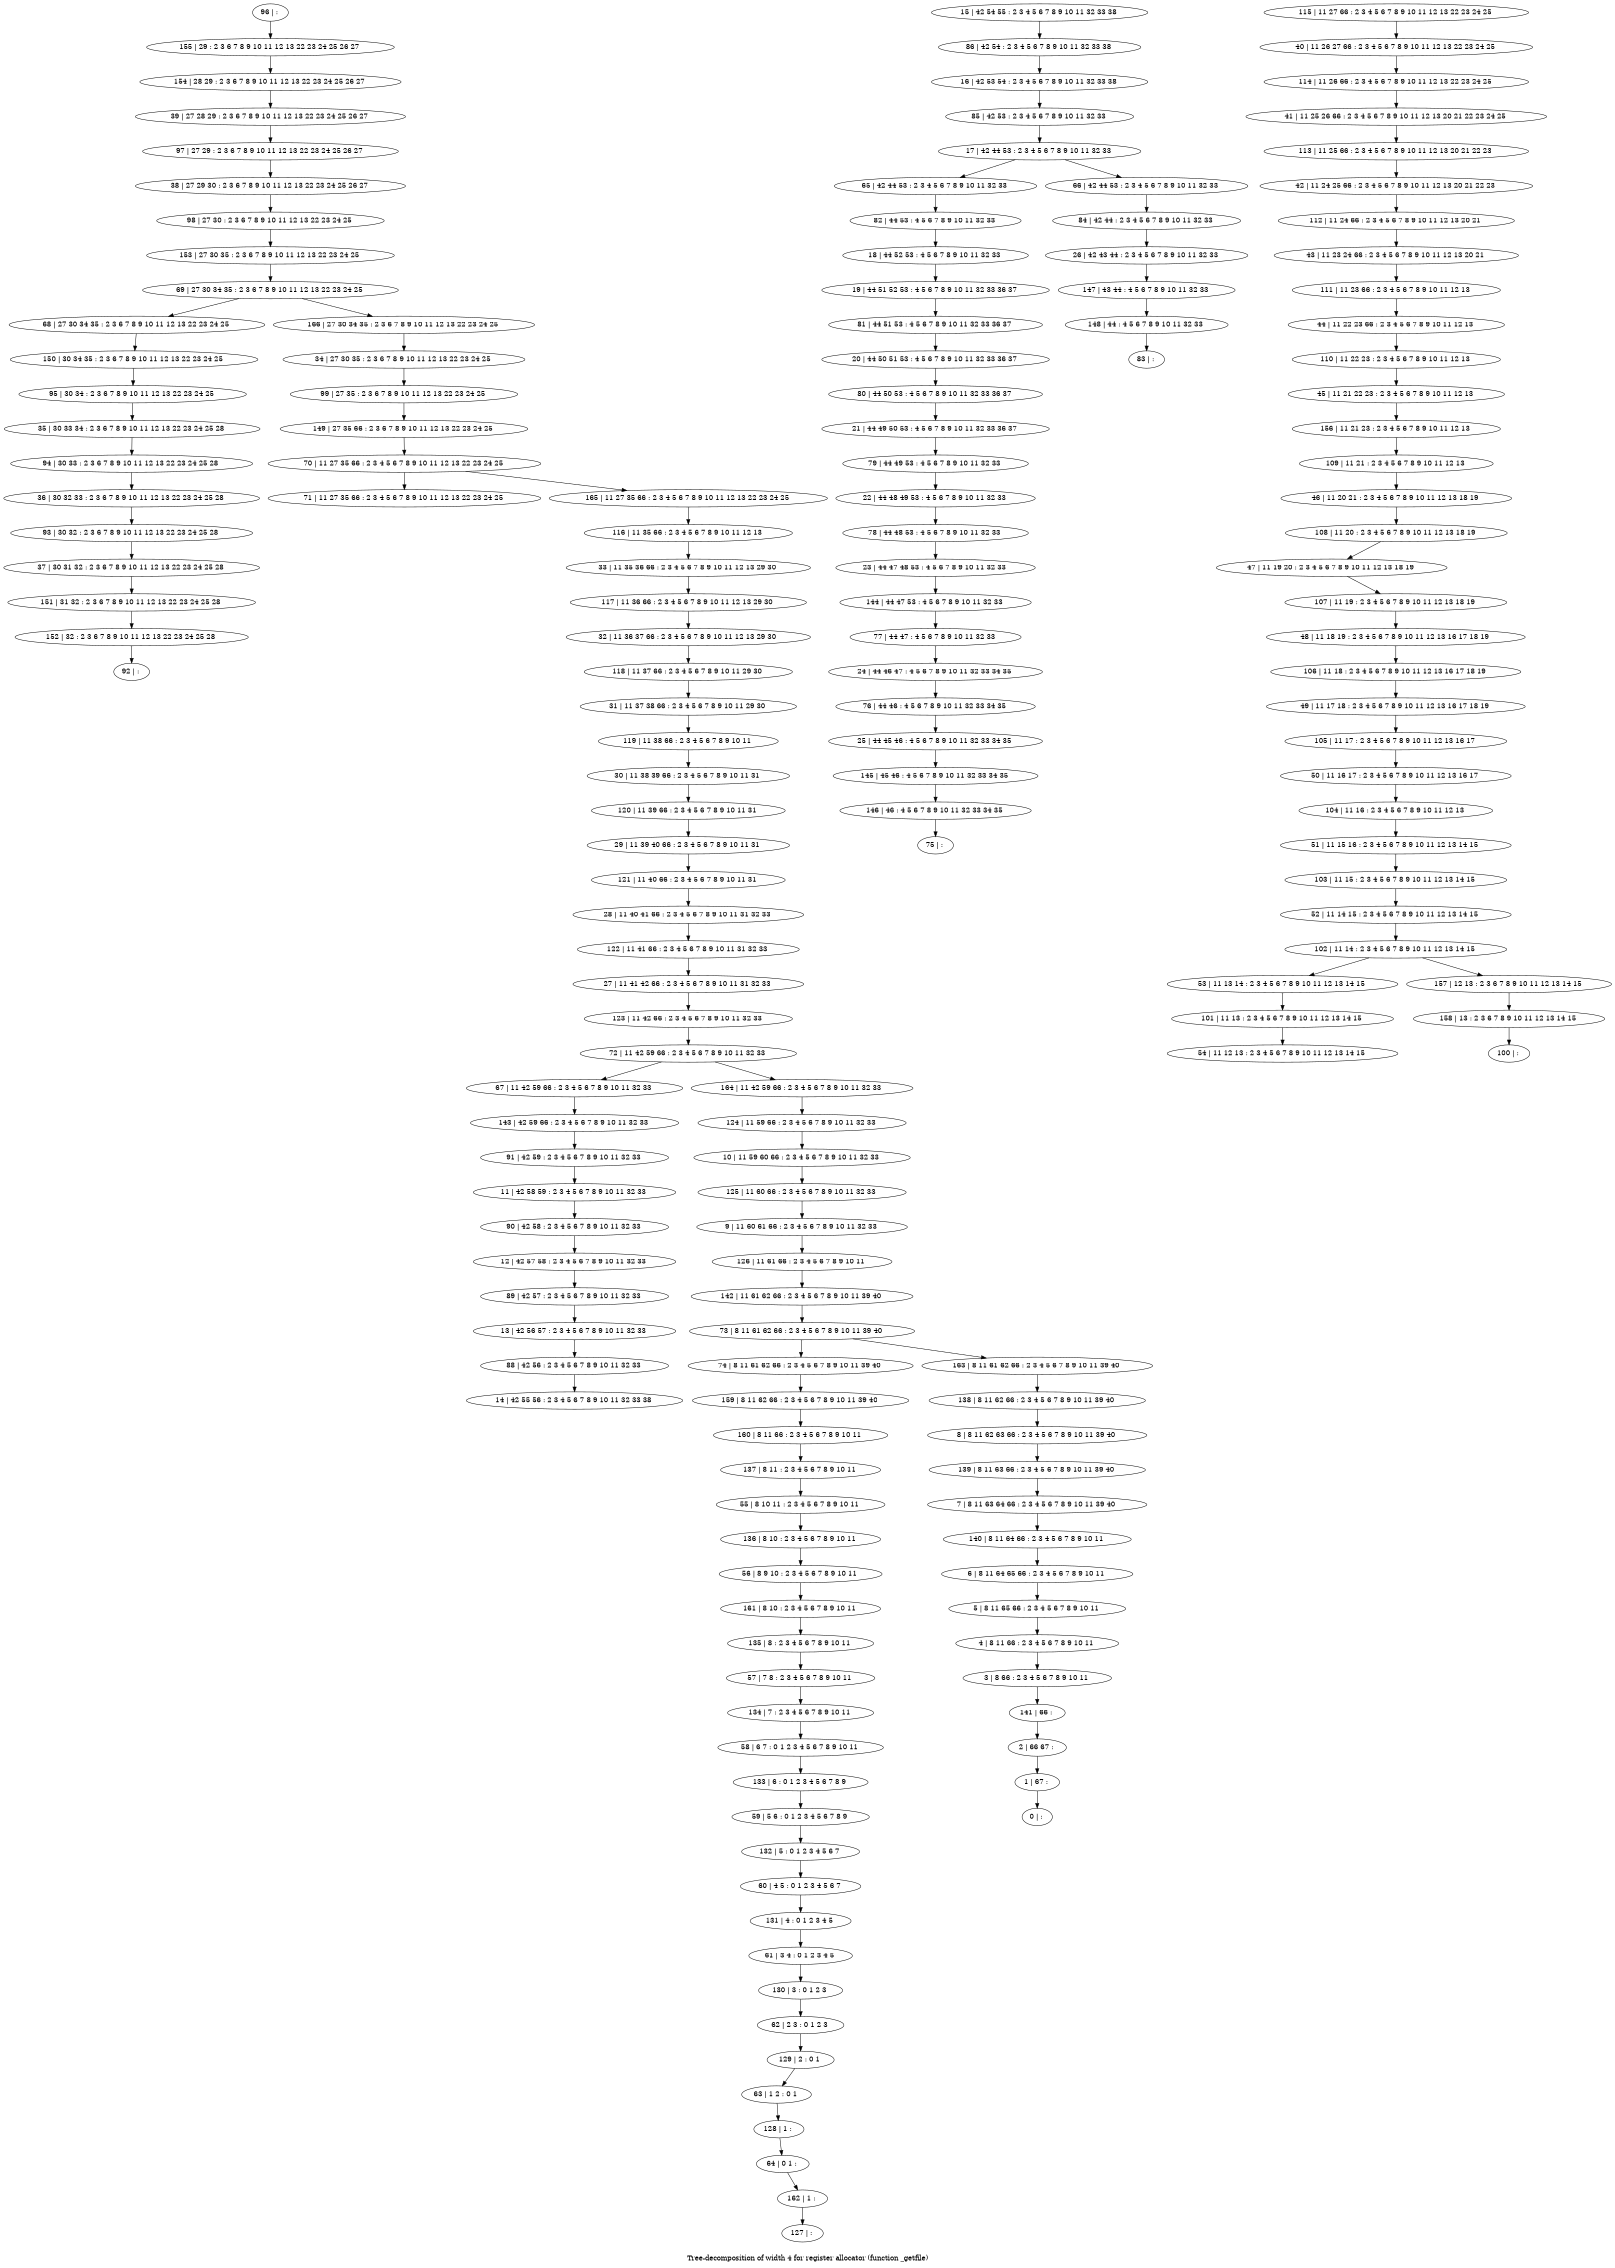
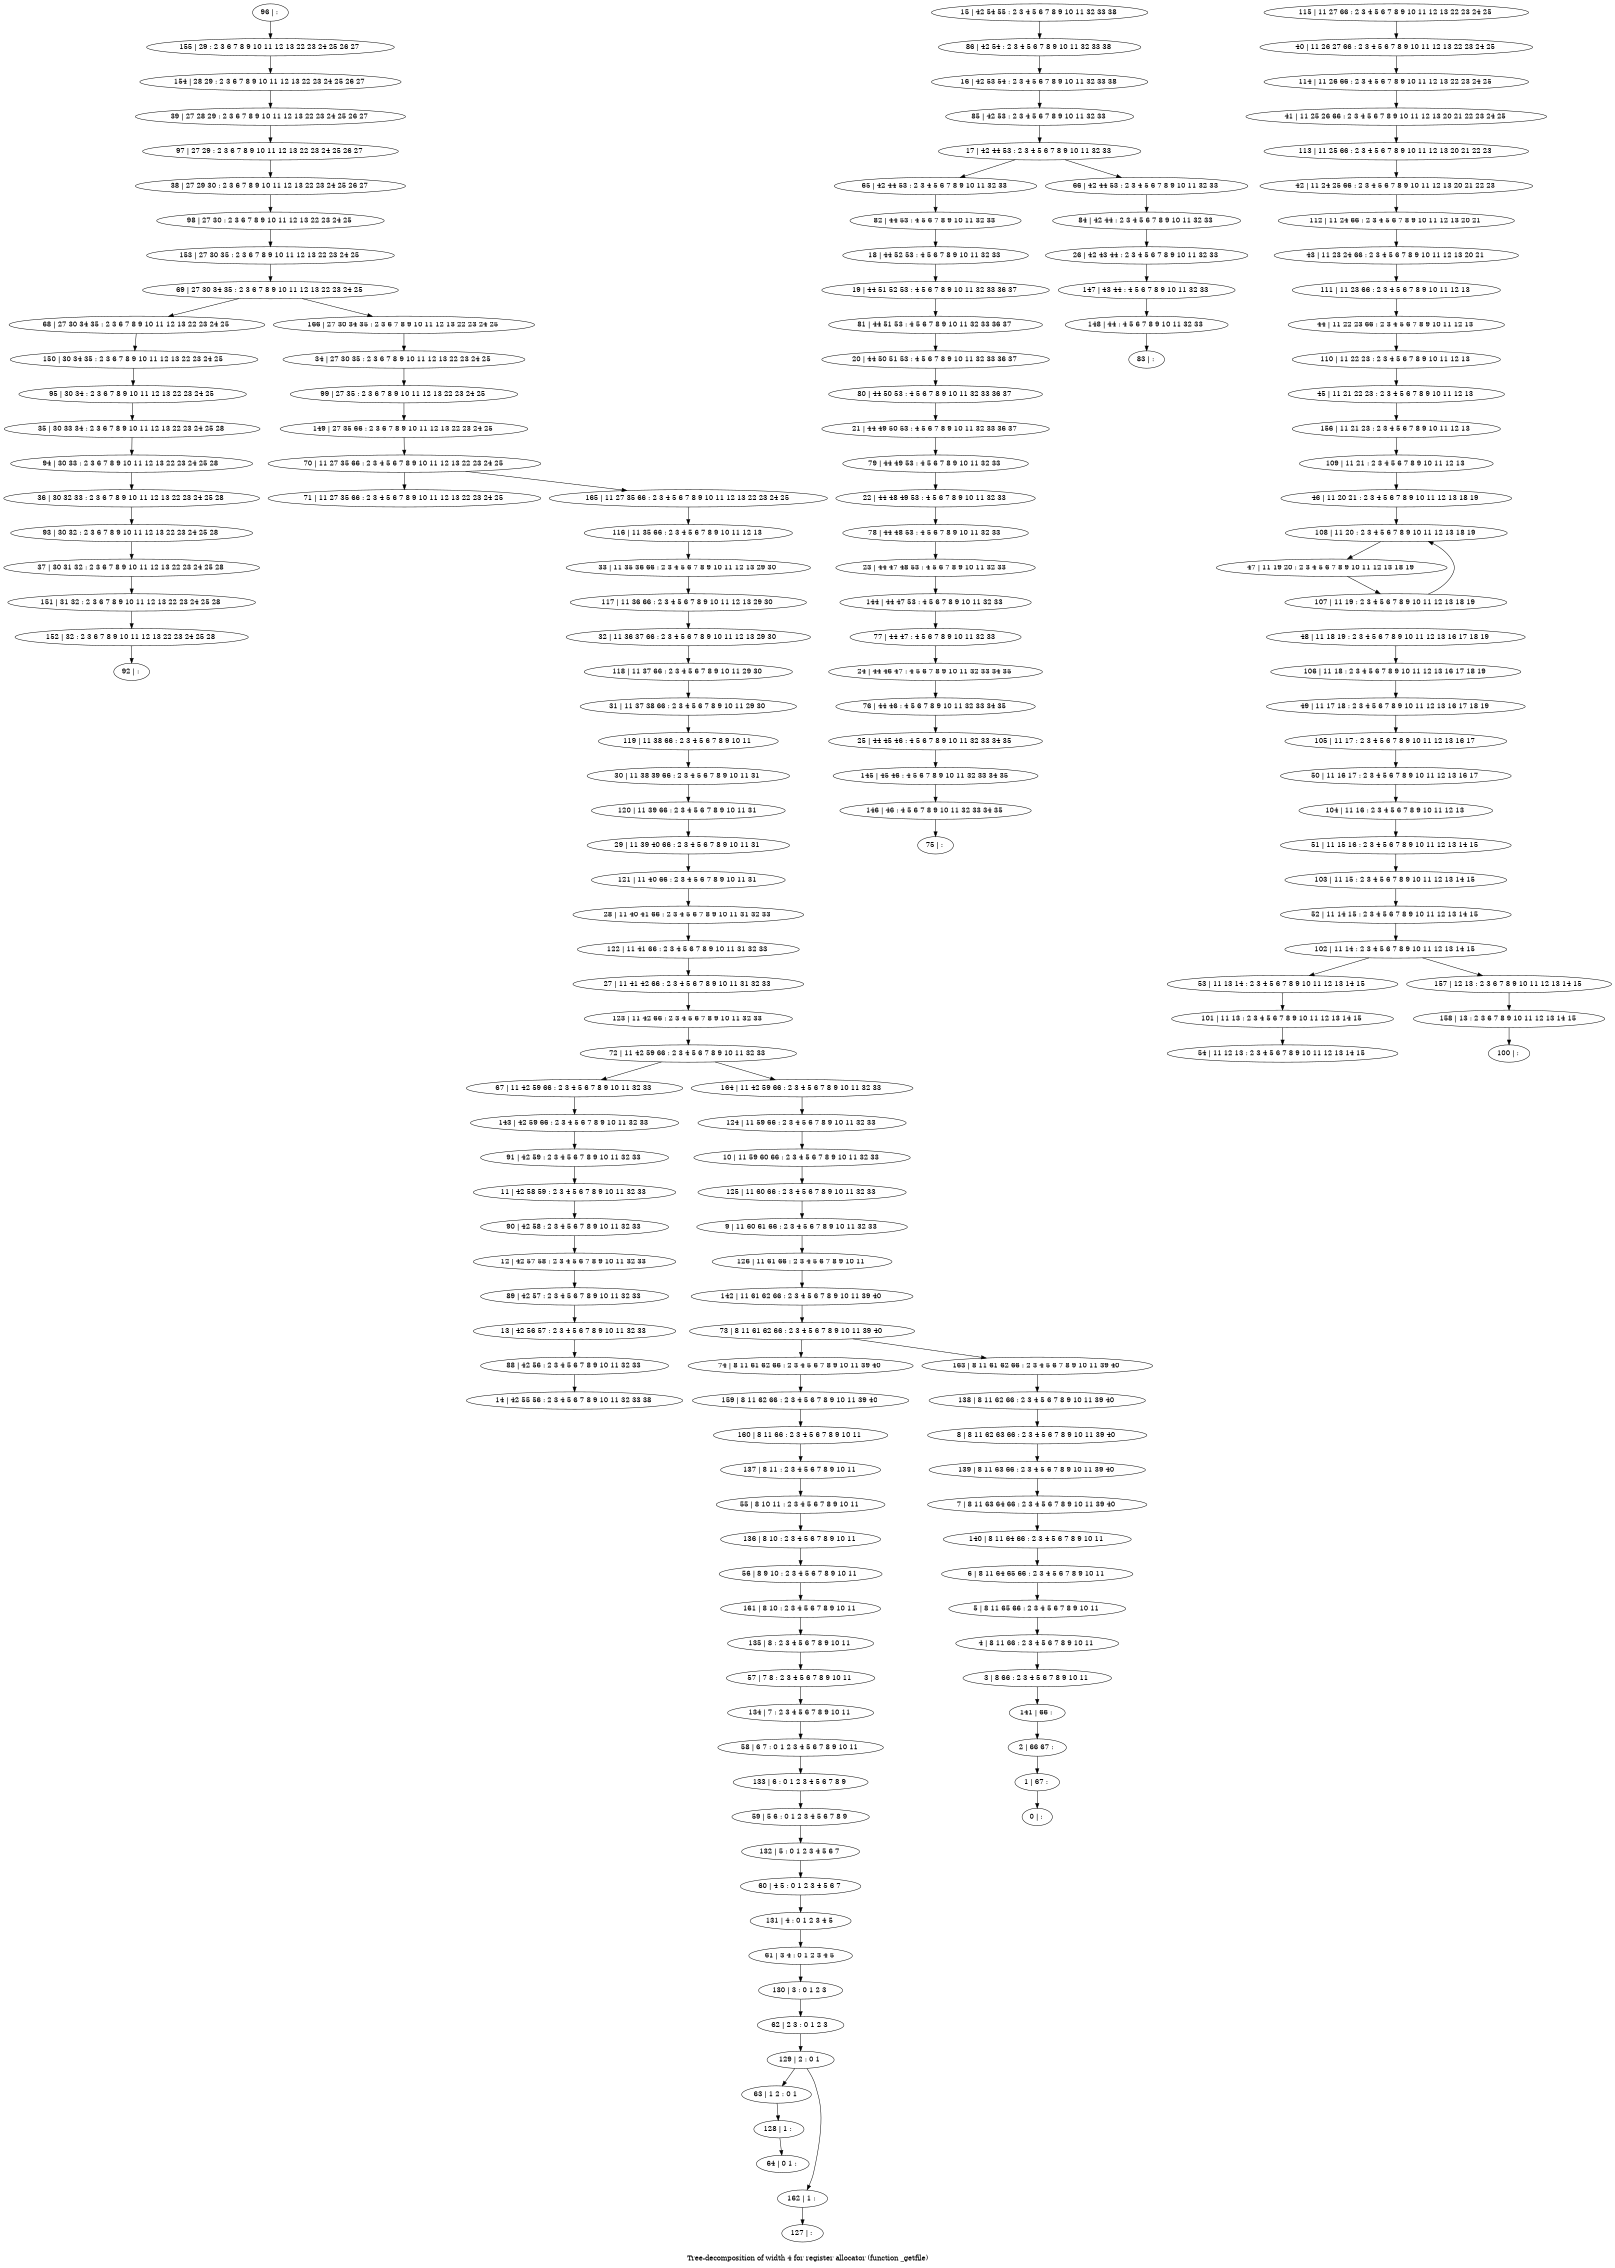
(1396, 617) -> (1454, 570)
(791, 2179) -> (821, 2126)
